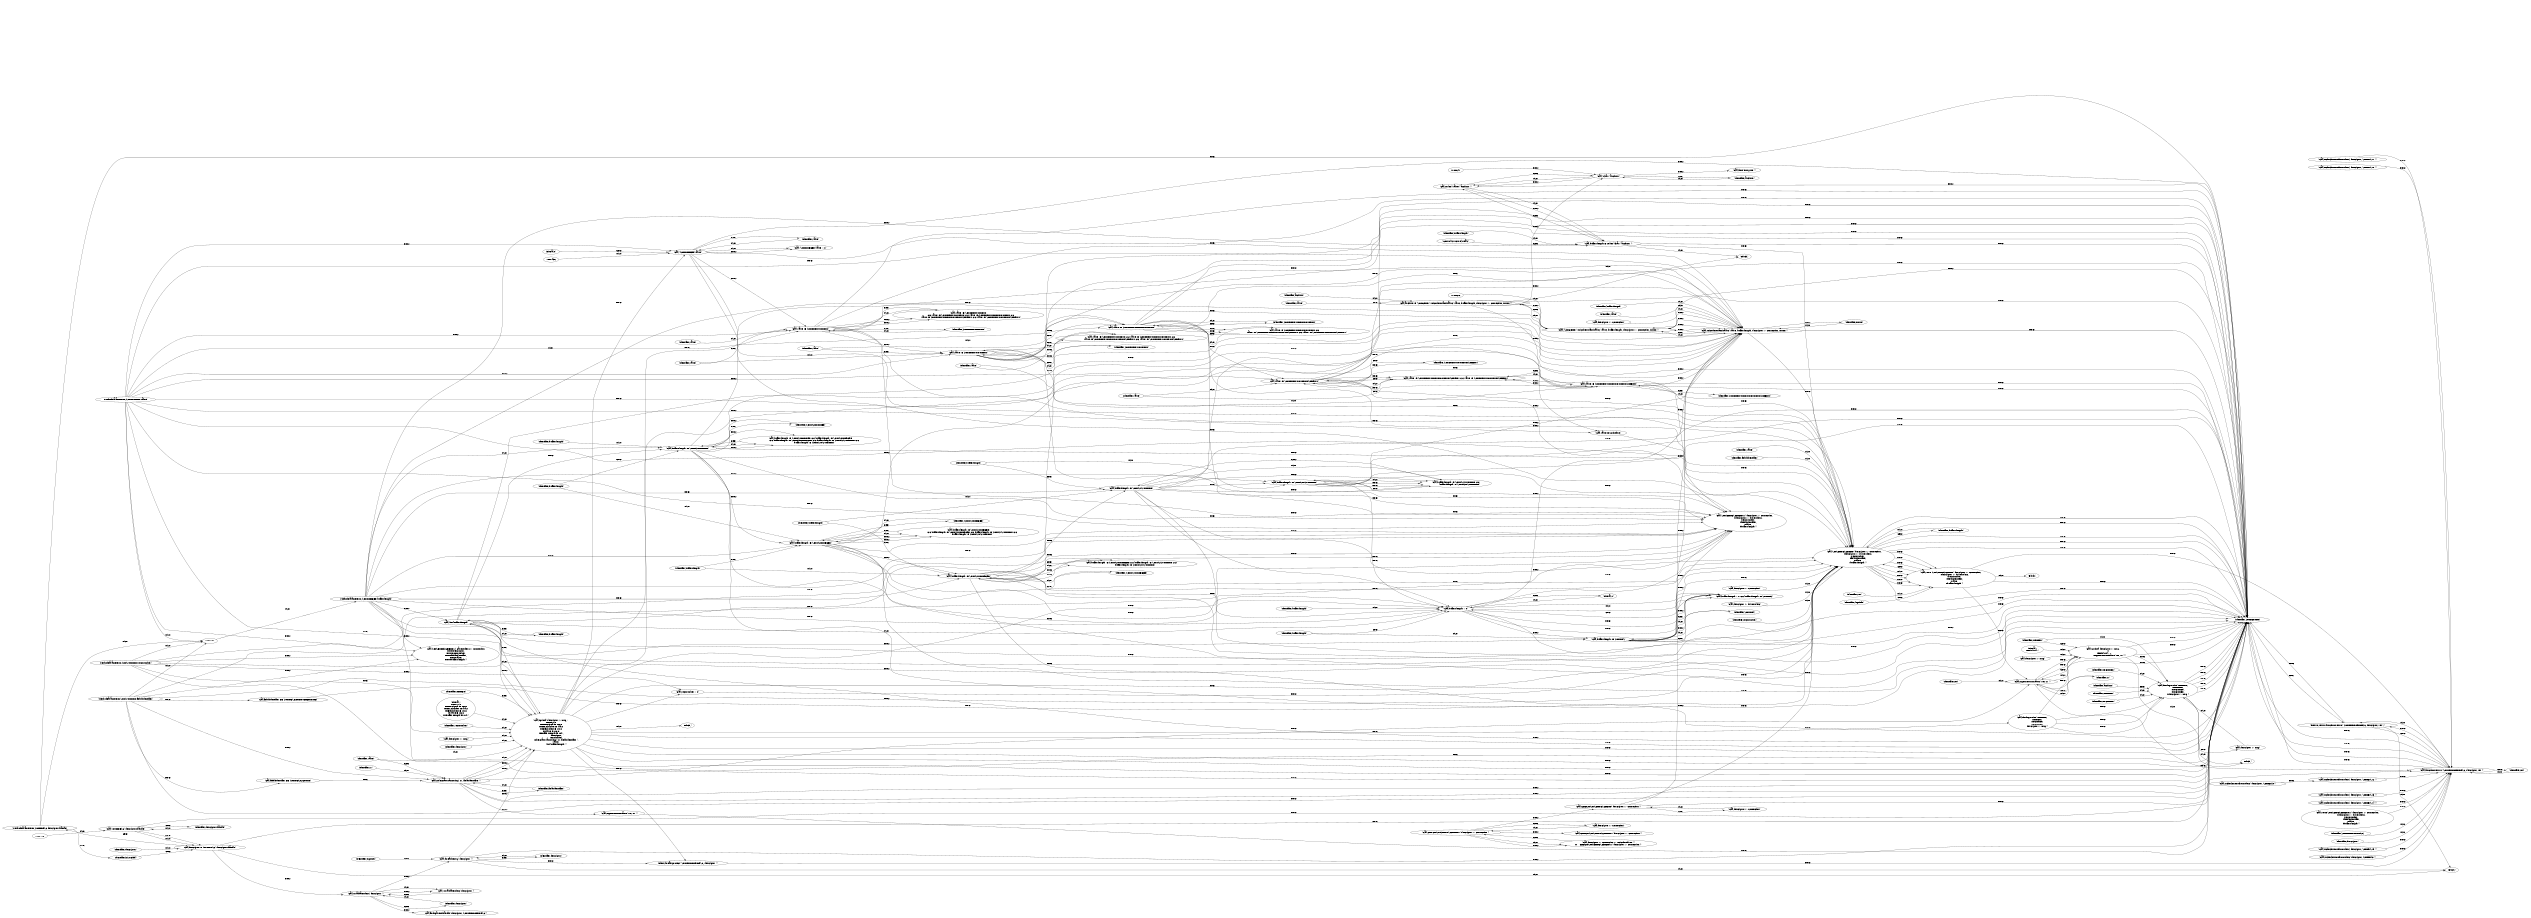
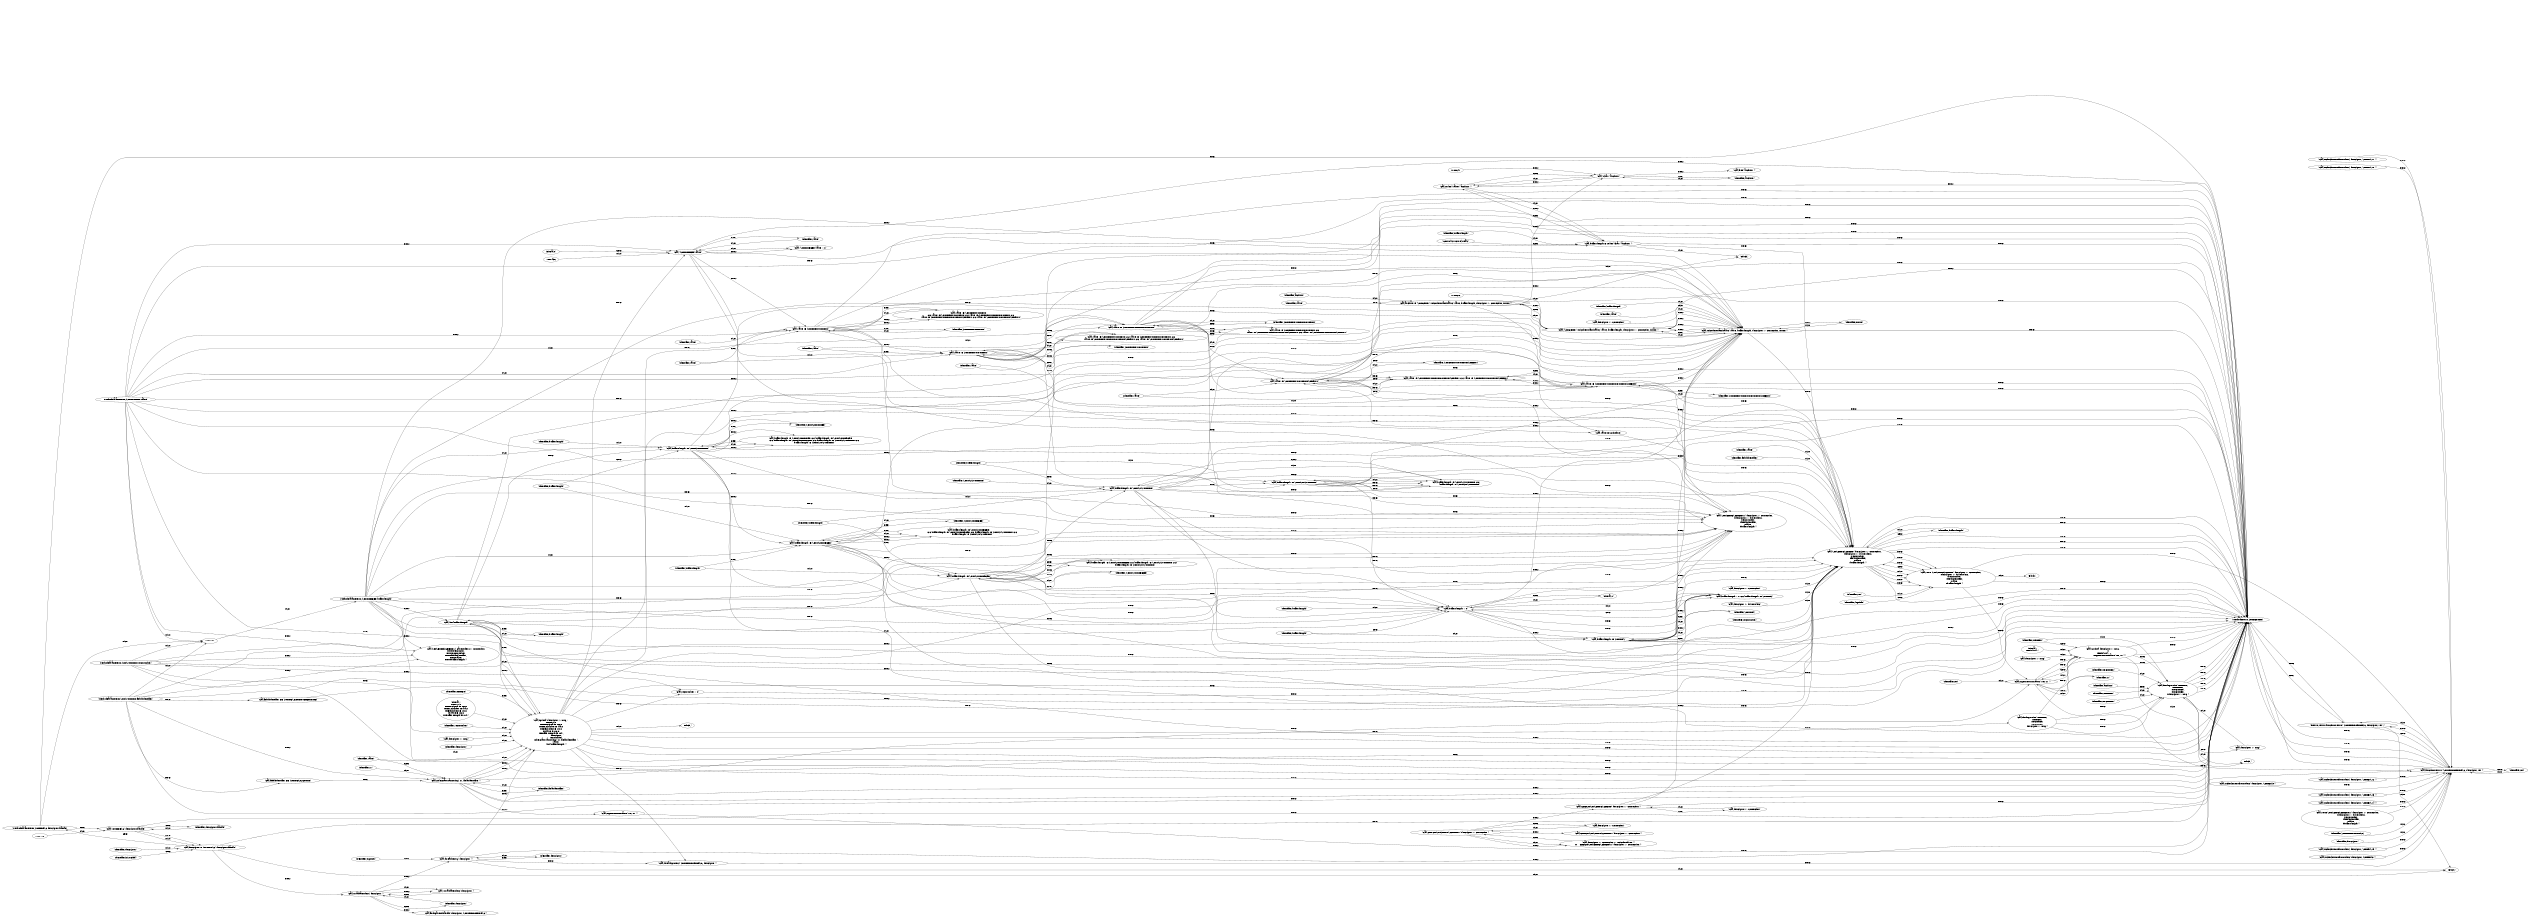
(1744, 170) -> (1744, 170)
(1376, 365) -> (1376, 365)
(505, 373) -> (505, 373)
none -> (968, 481)
(551, 555) -> (551, 555)
(2248, 620) -> (2248, 620)
(2297, 782) -> (2357, 789)
(84, 851) -> (87, 829)
(688, 863) -> (688, 863)
